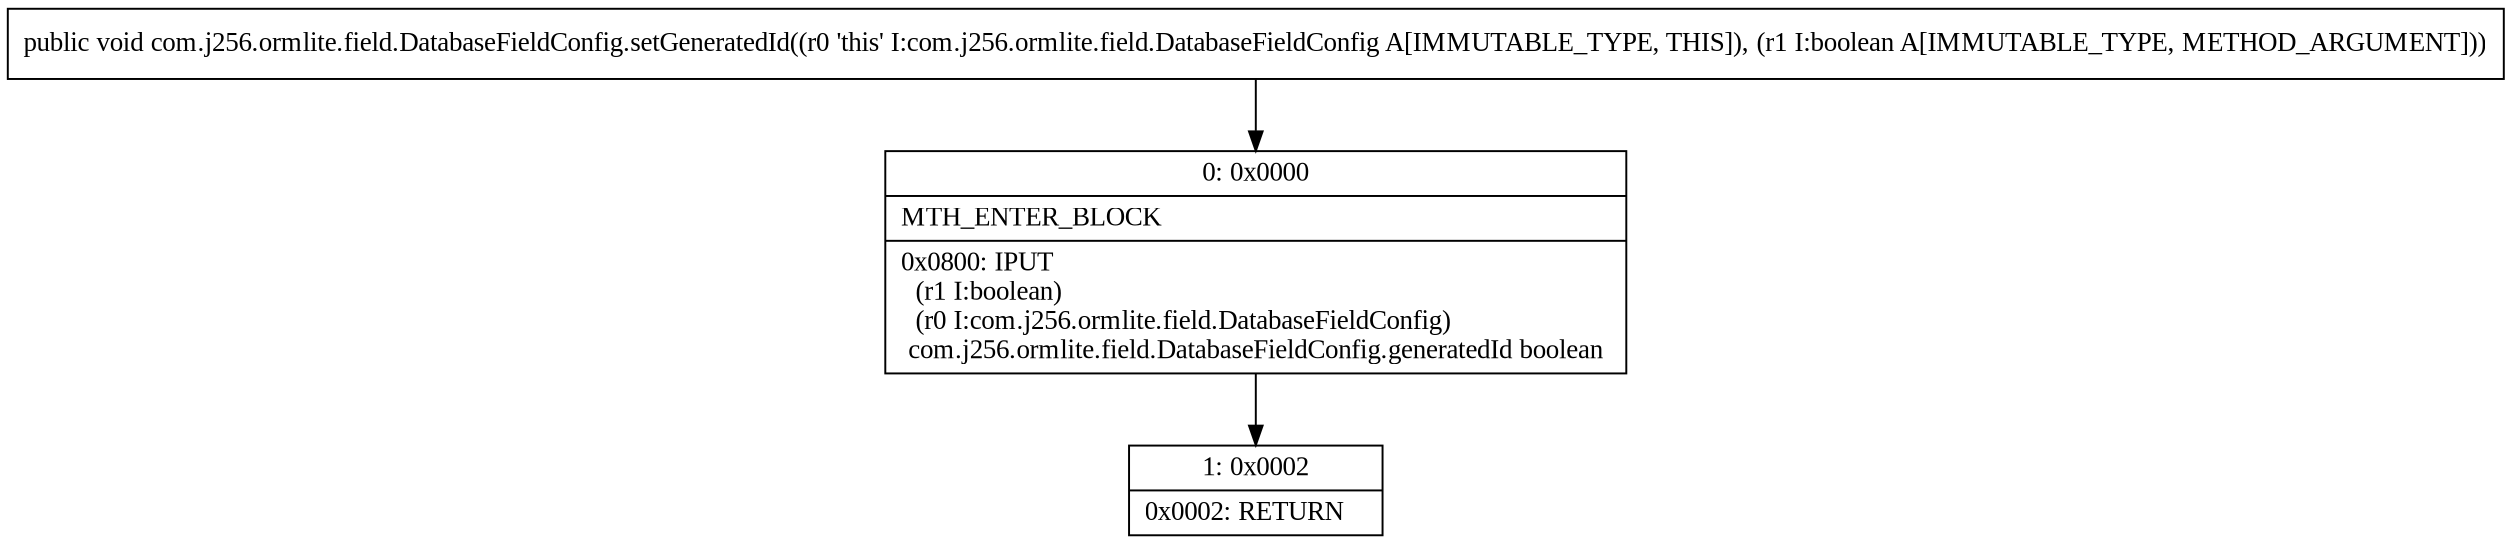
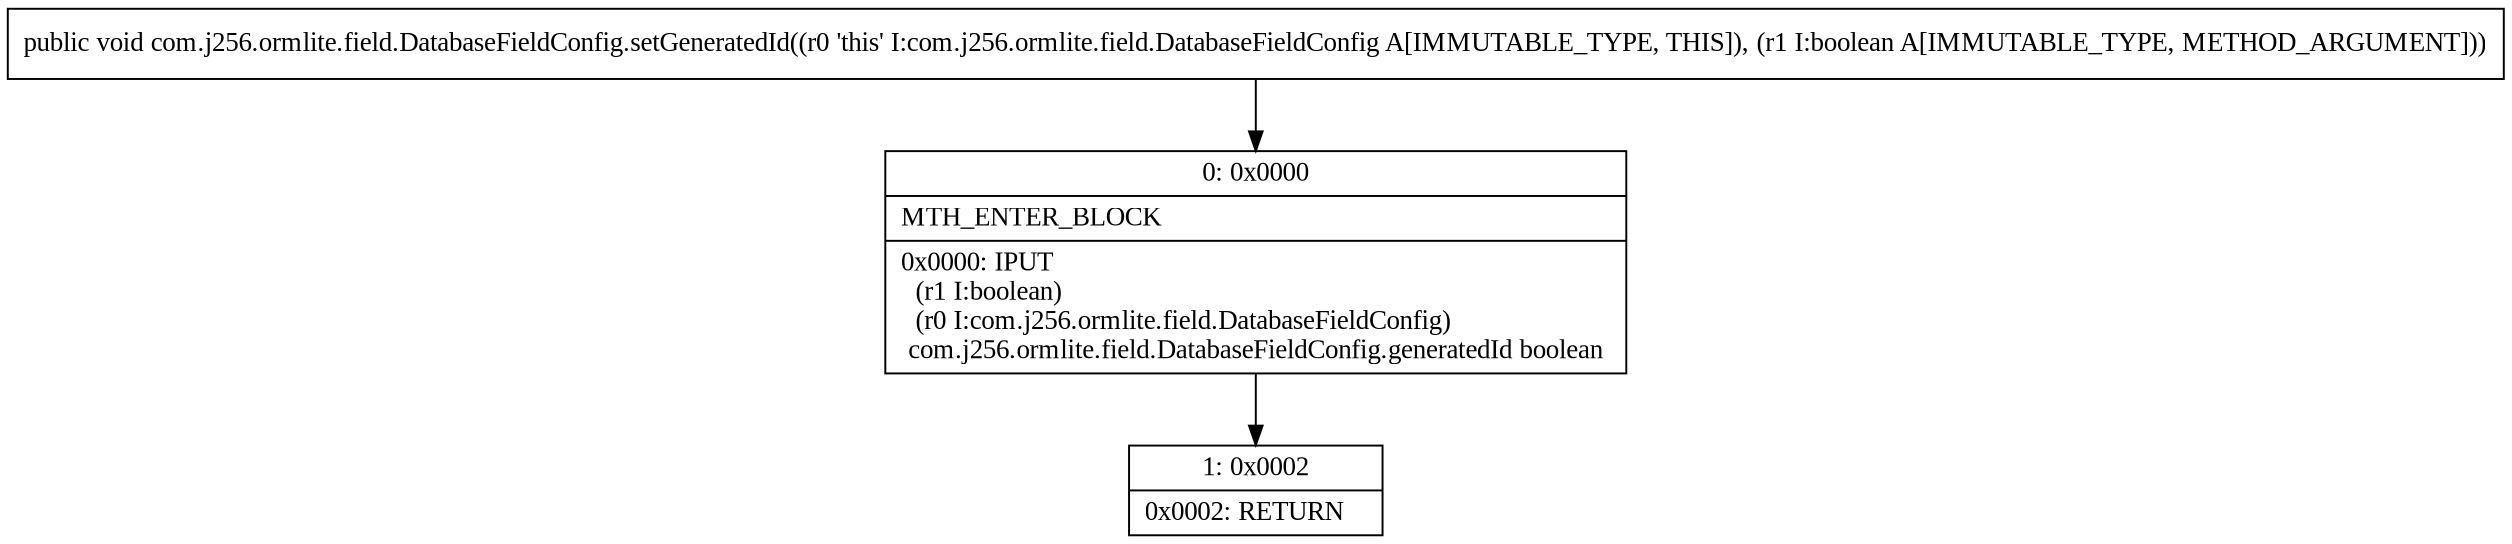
(985, 262) -> (985, 262)
